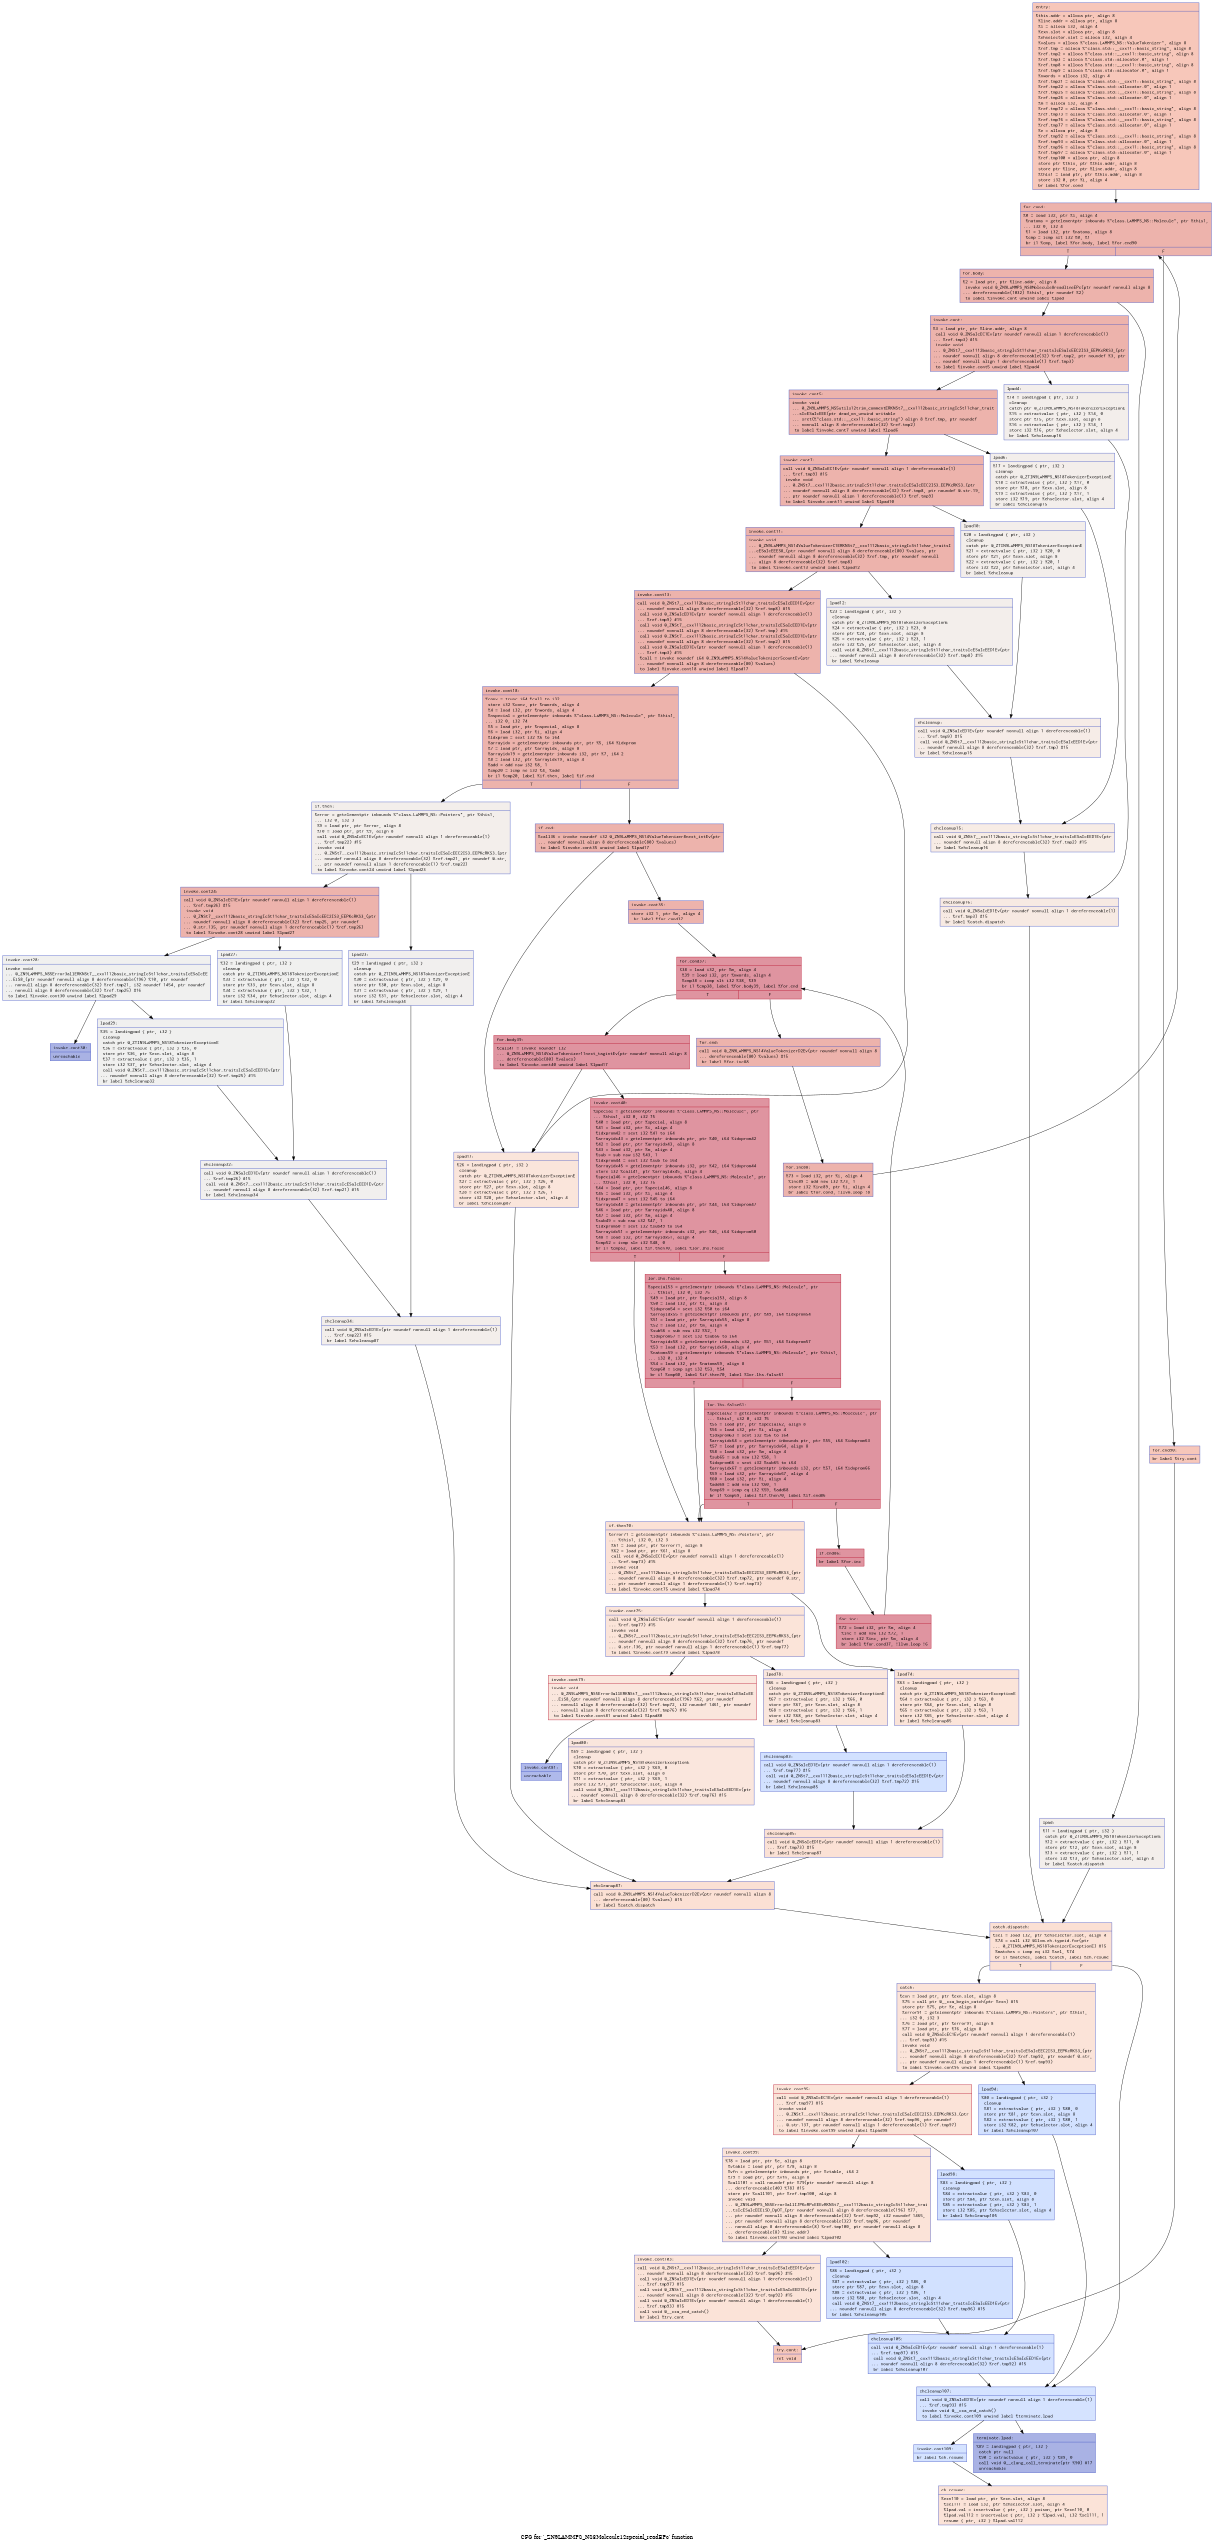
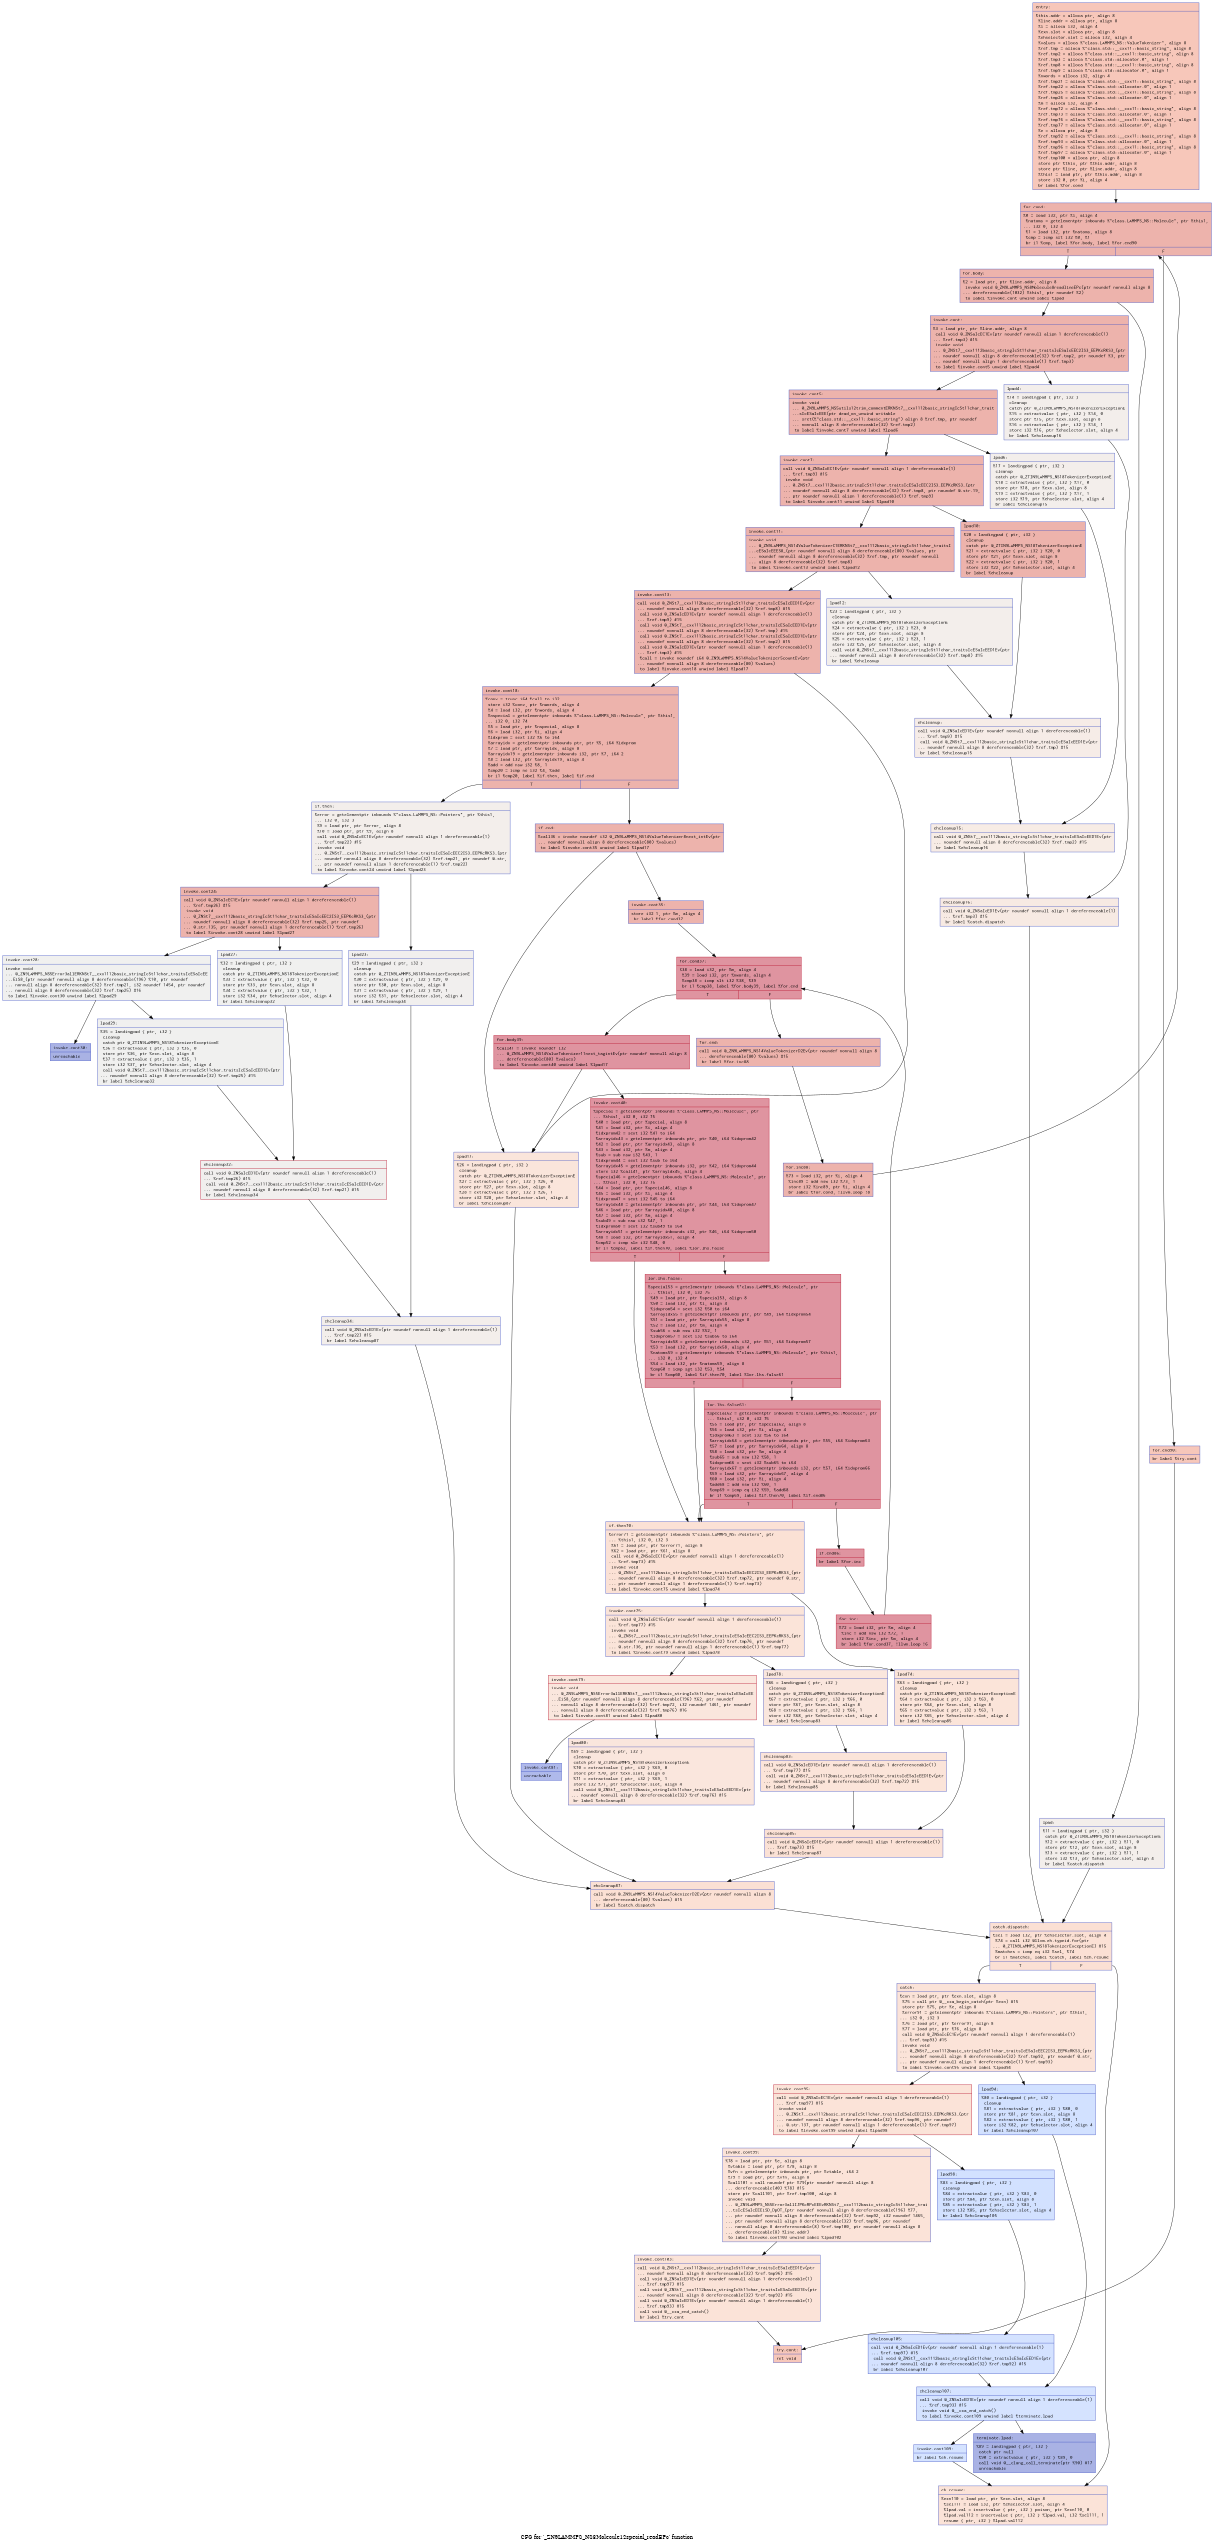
(1023, 550) -> (1023, 550)
(294, 1180) -> (294, 1180)
(854, 1772) -> (854, 1772)
(1120, 2177) -> (1106, 2227)
(920, 2288) -> none
